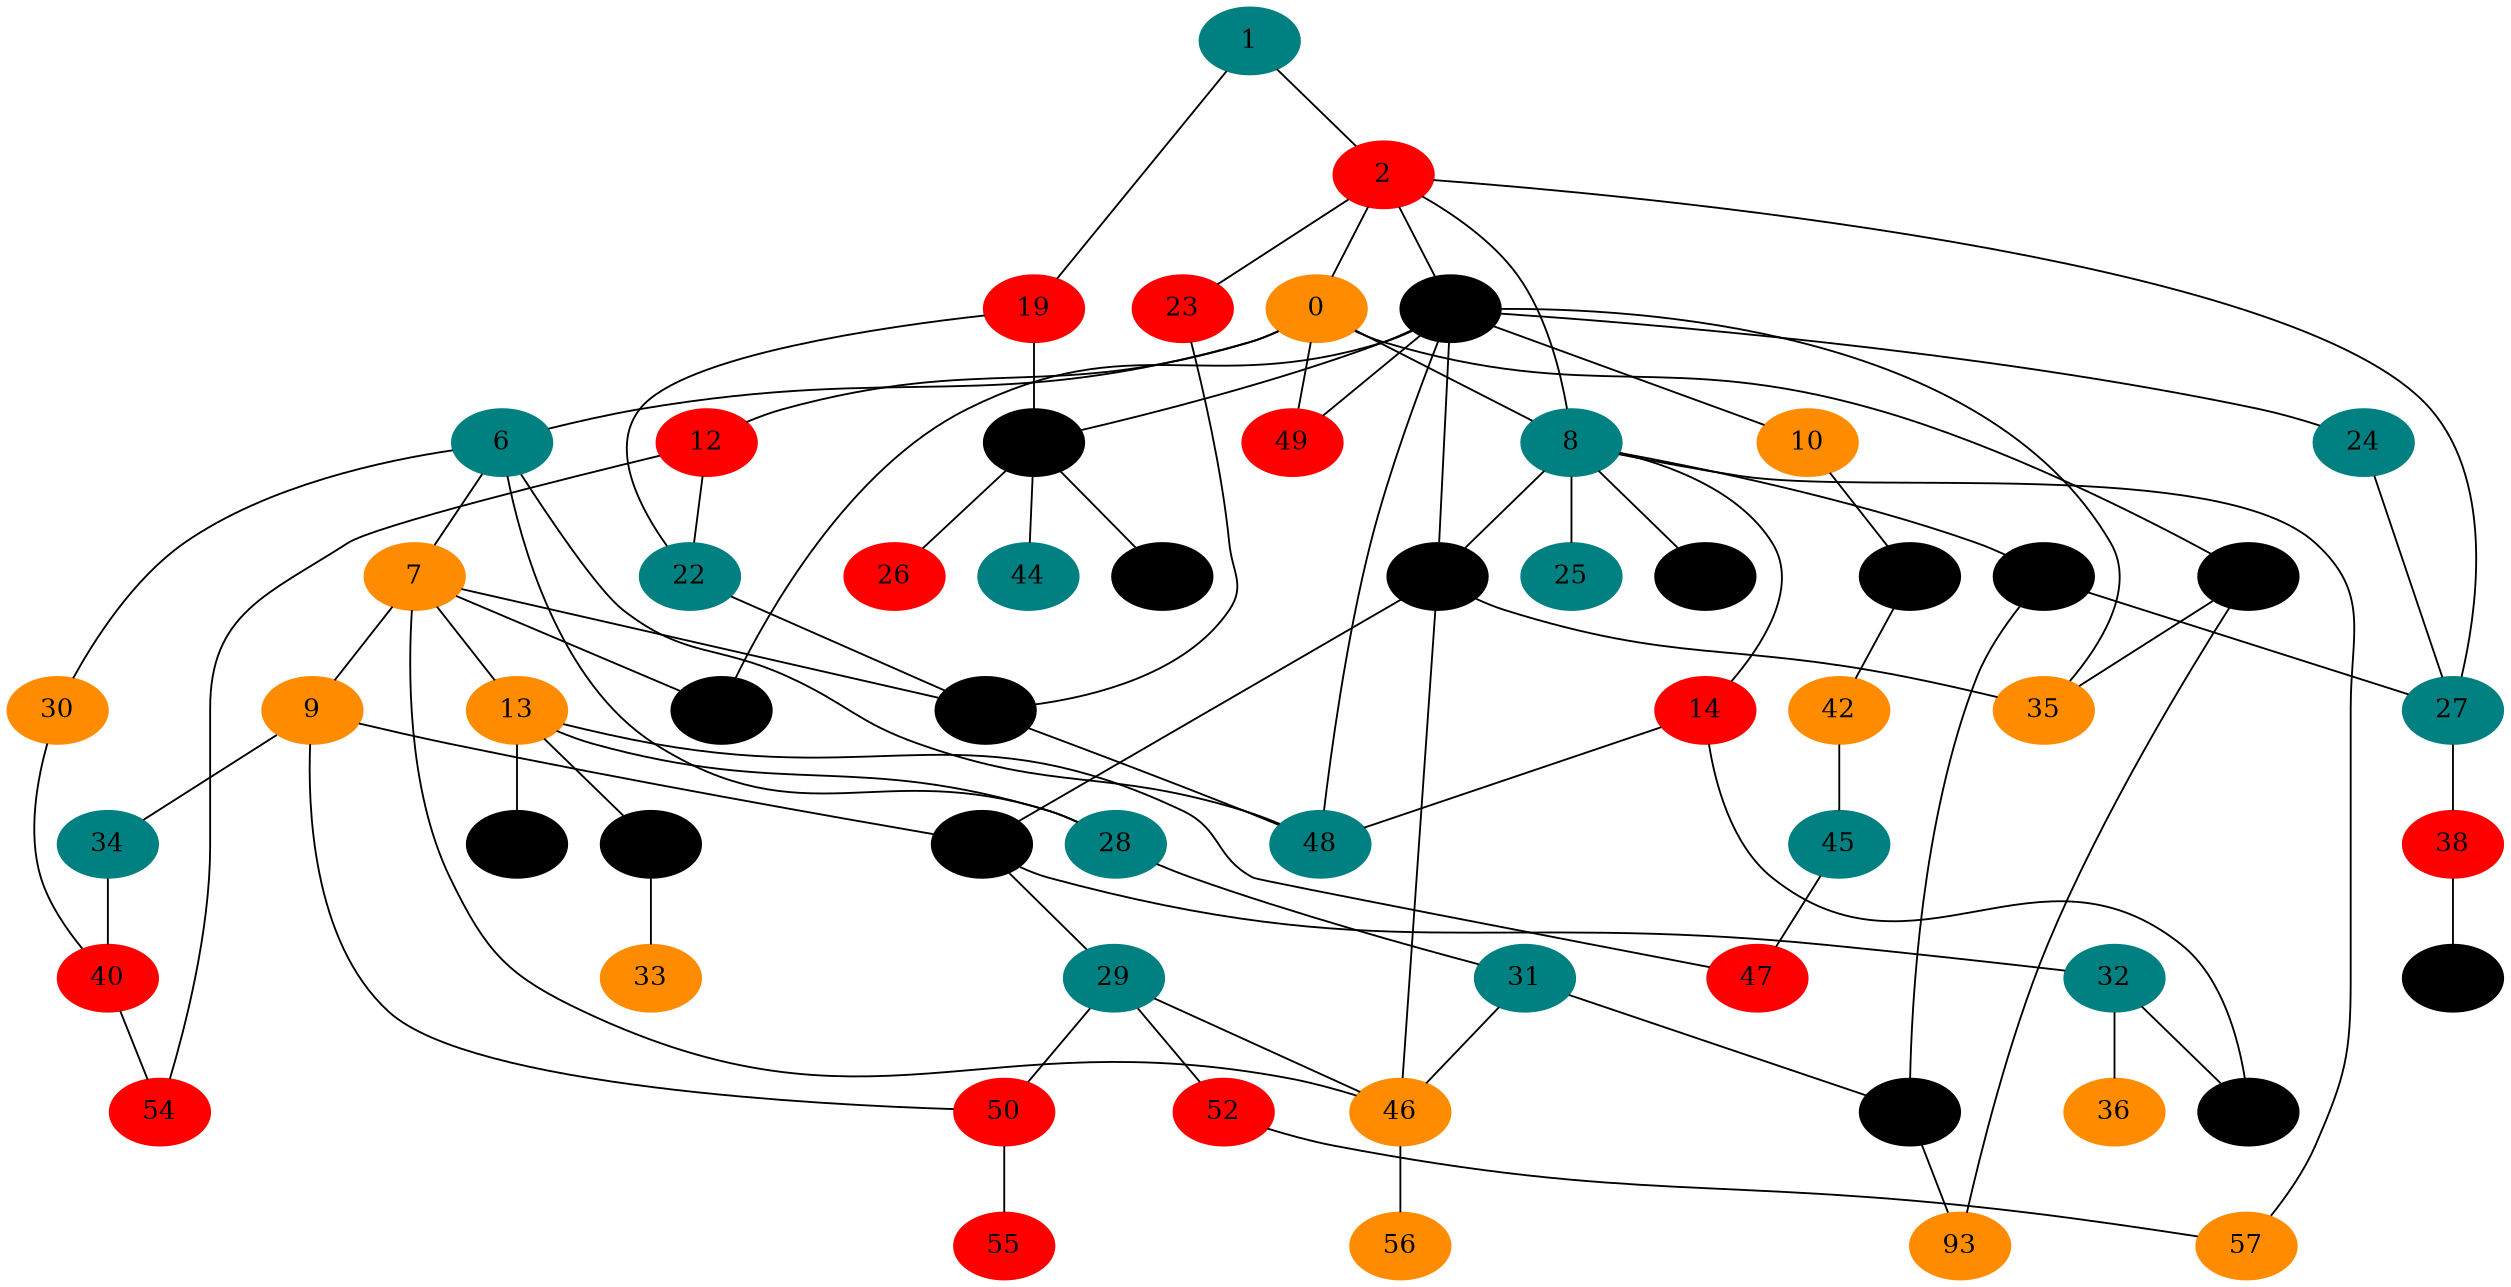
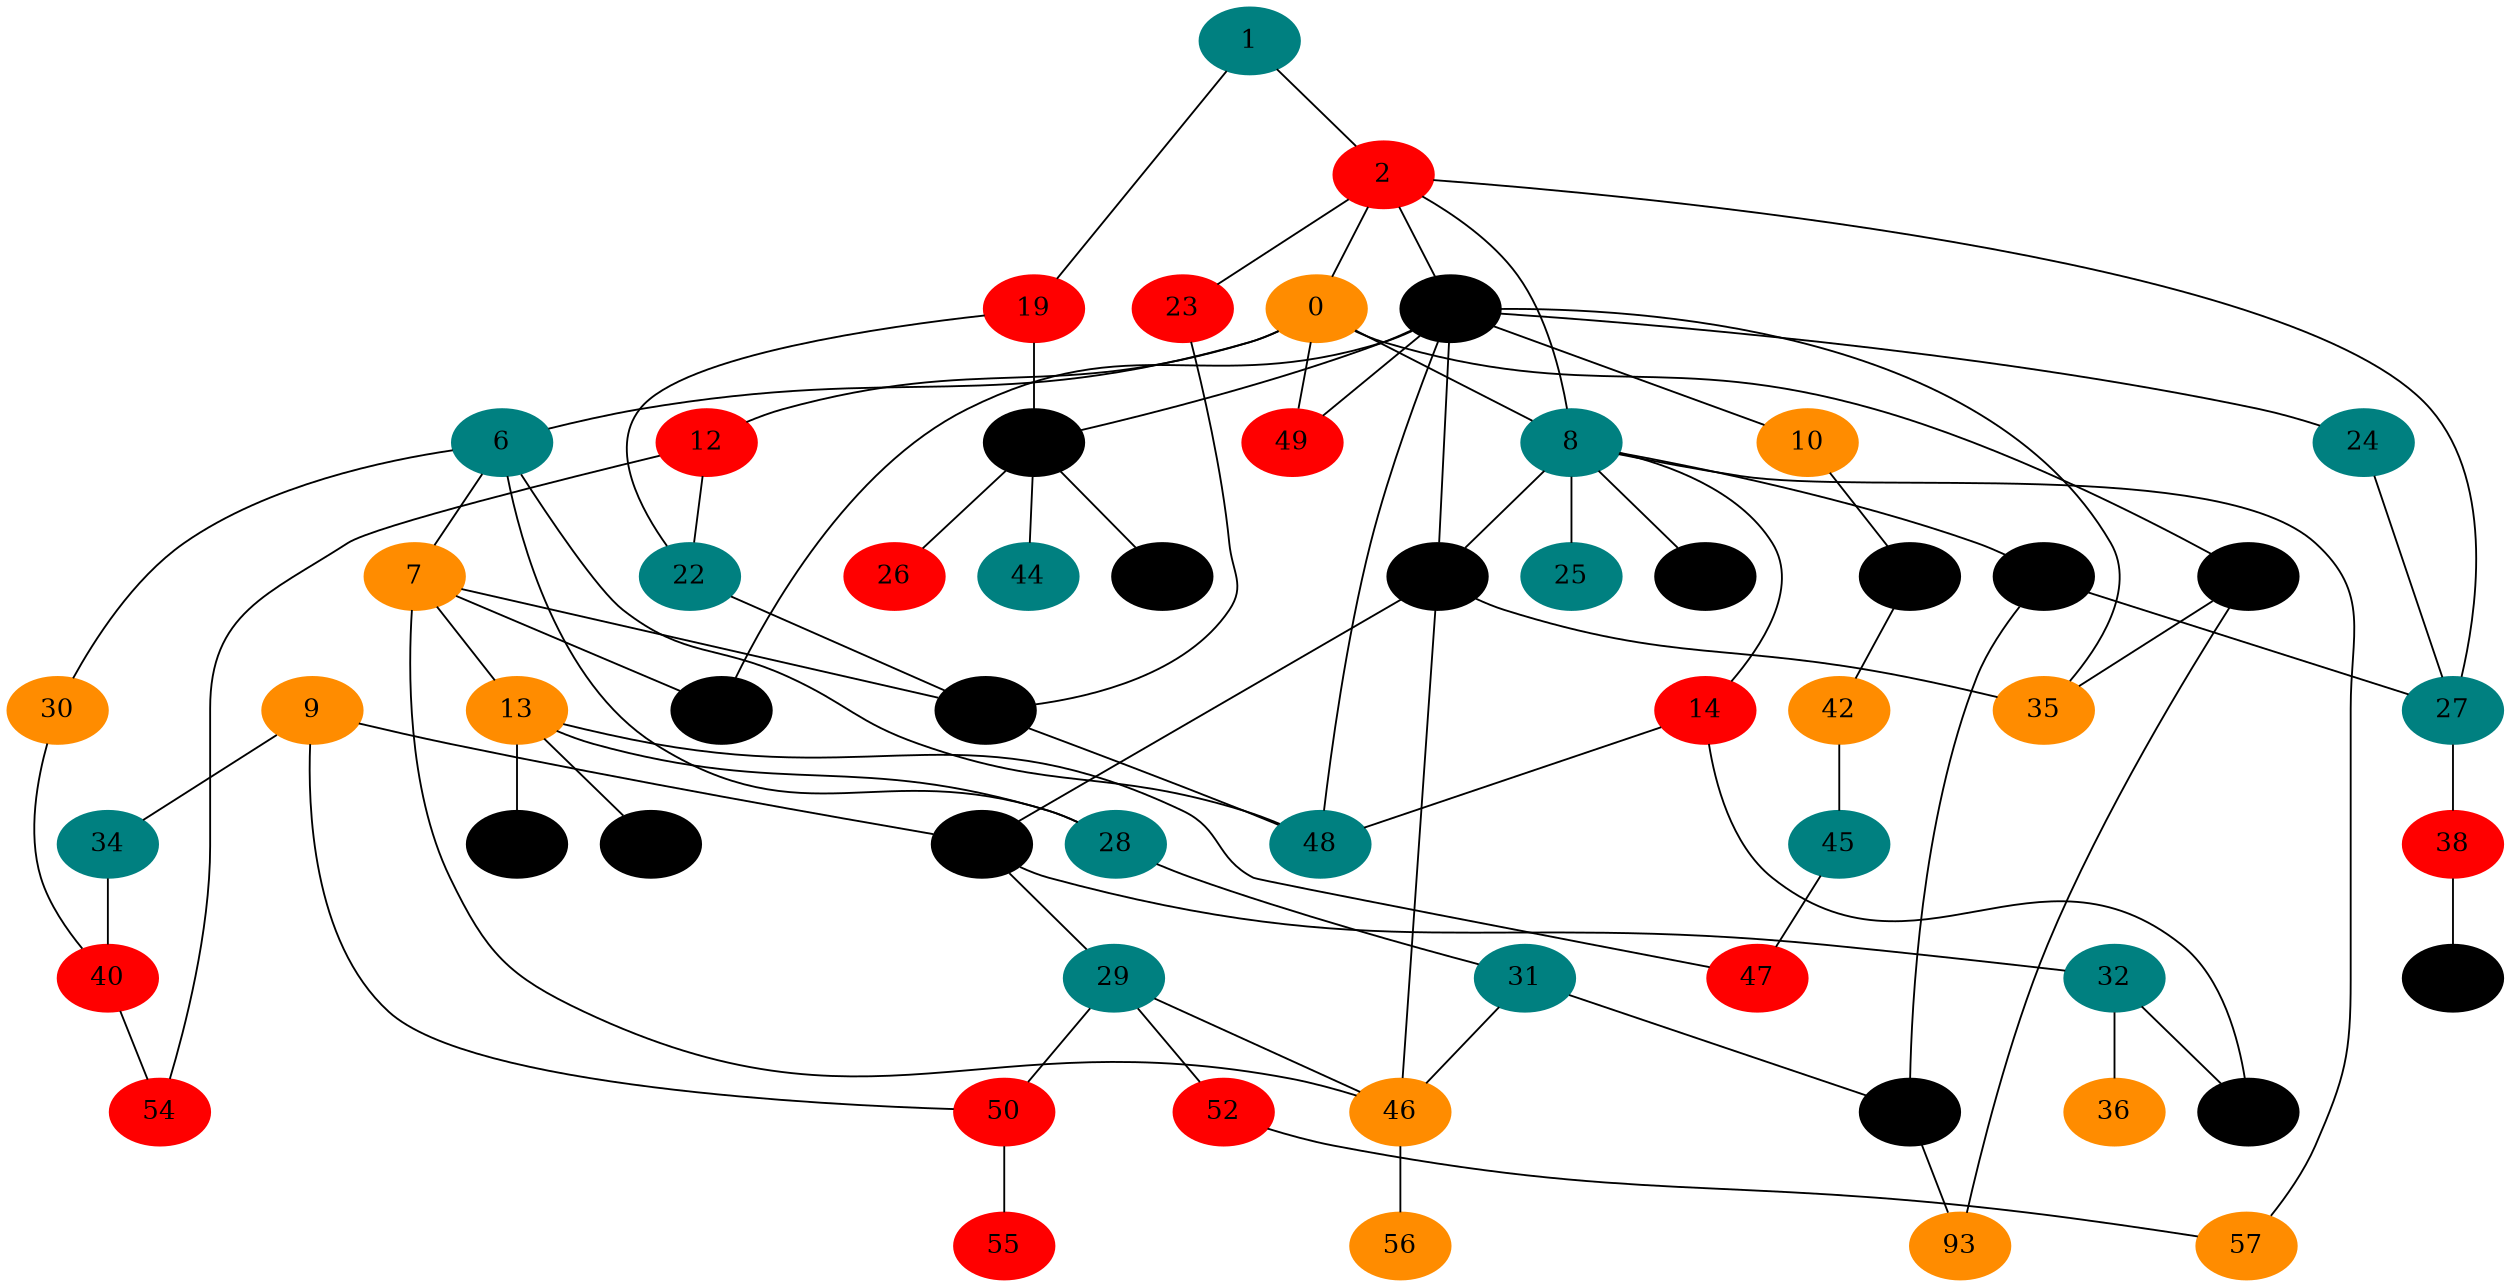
(364, 643) -> none
(651, 978) -> none
